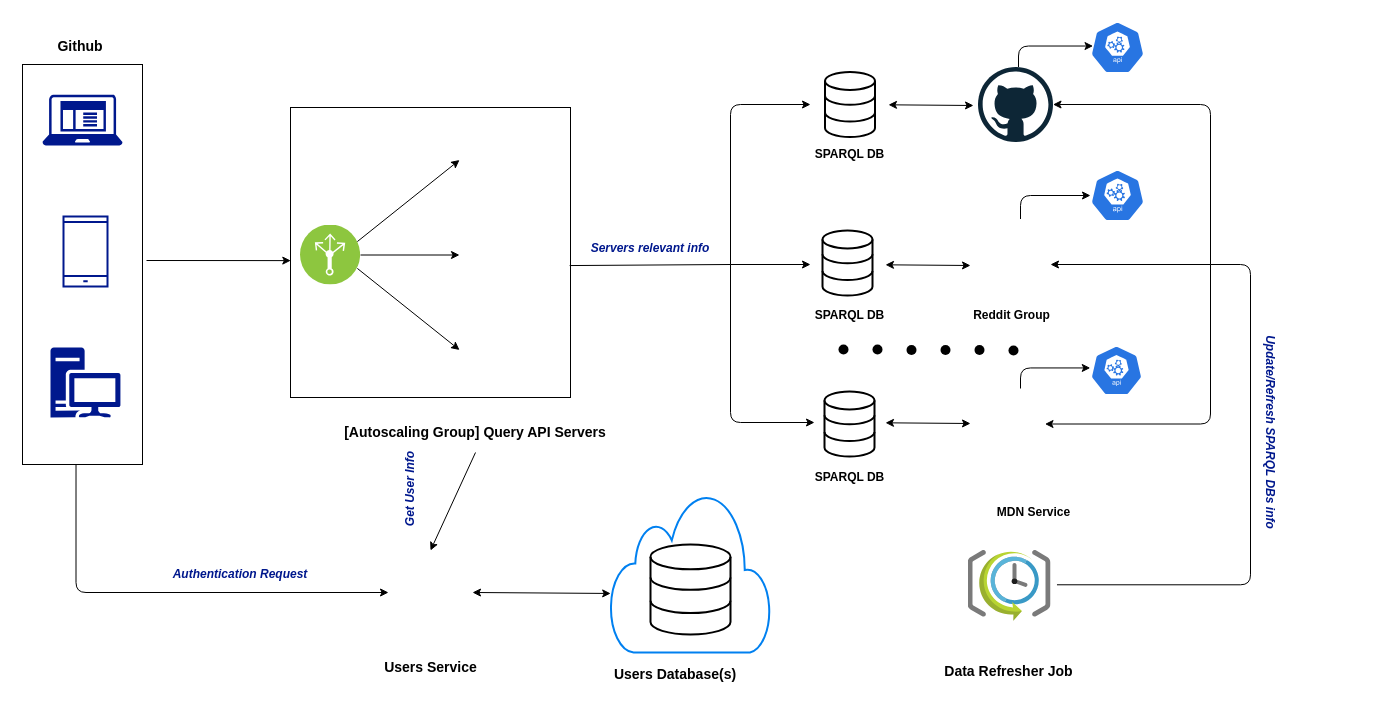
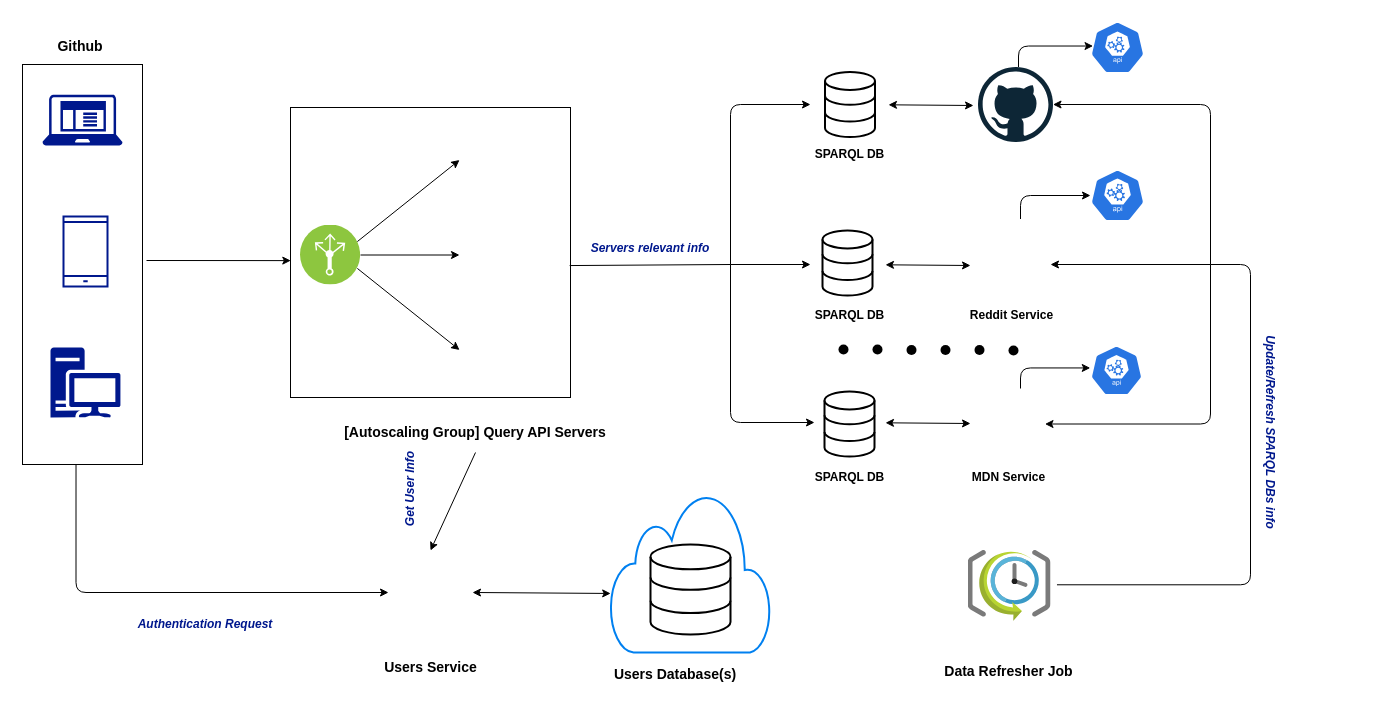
(1012, 316) -> (1012, 316)
(1034, 512) -> (1009, 477)
(241, 575) -> (206, 625)
